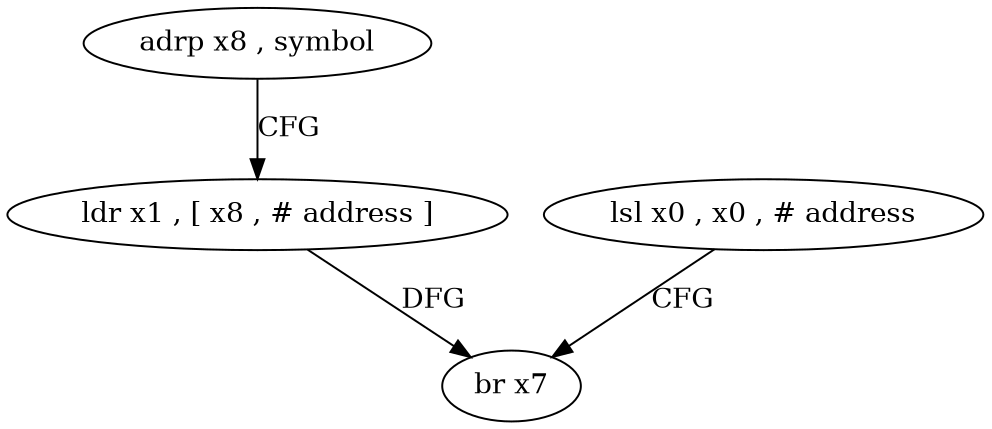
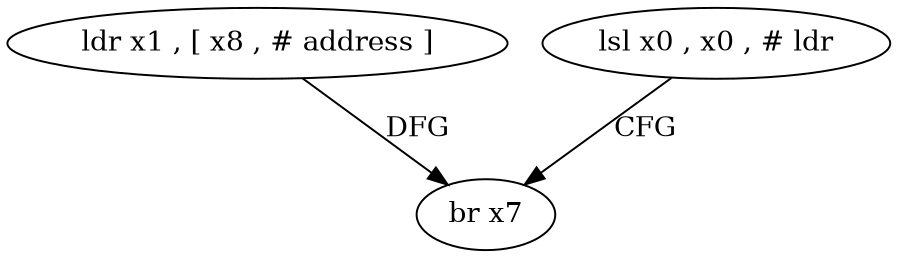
(257, 43) -> none
(764, 215) -> (716, 43)
